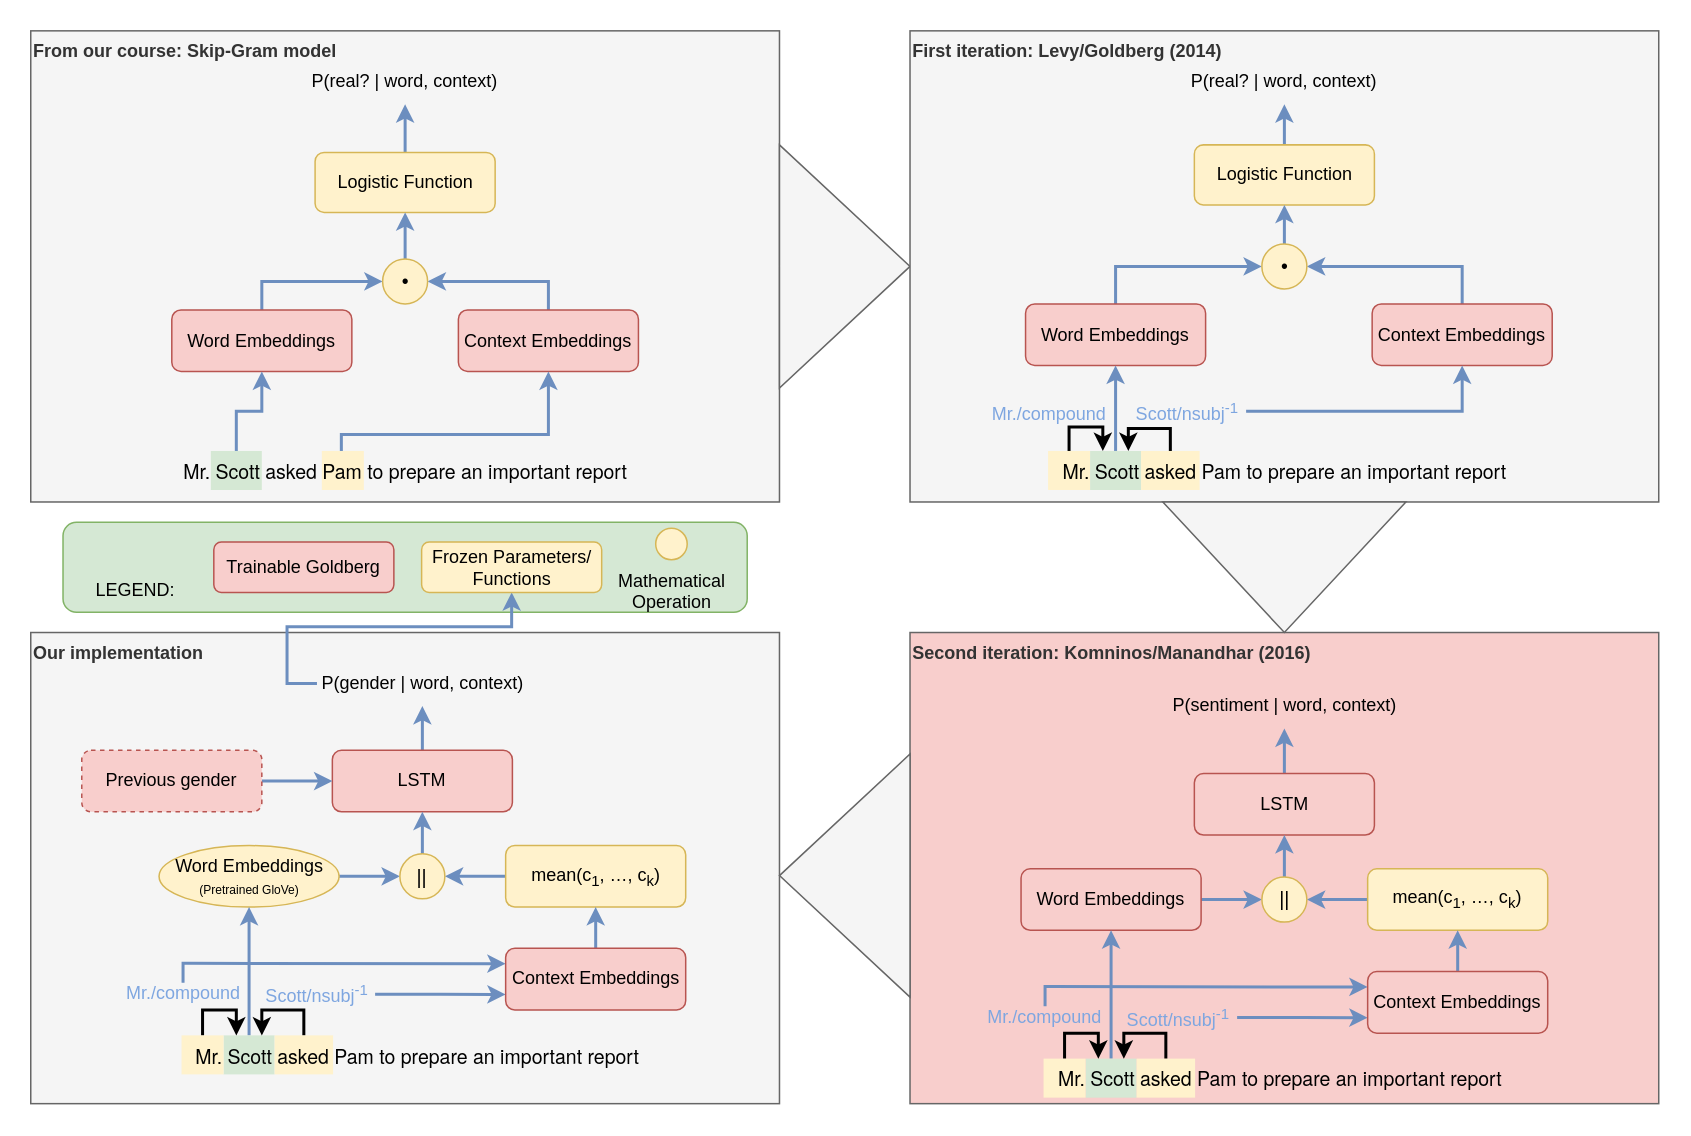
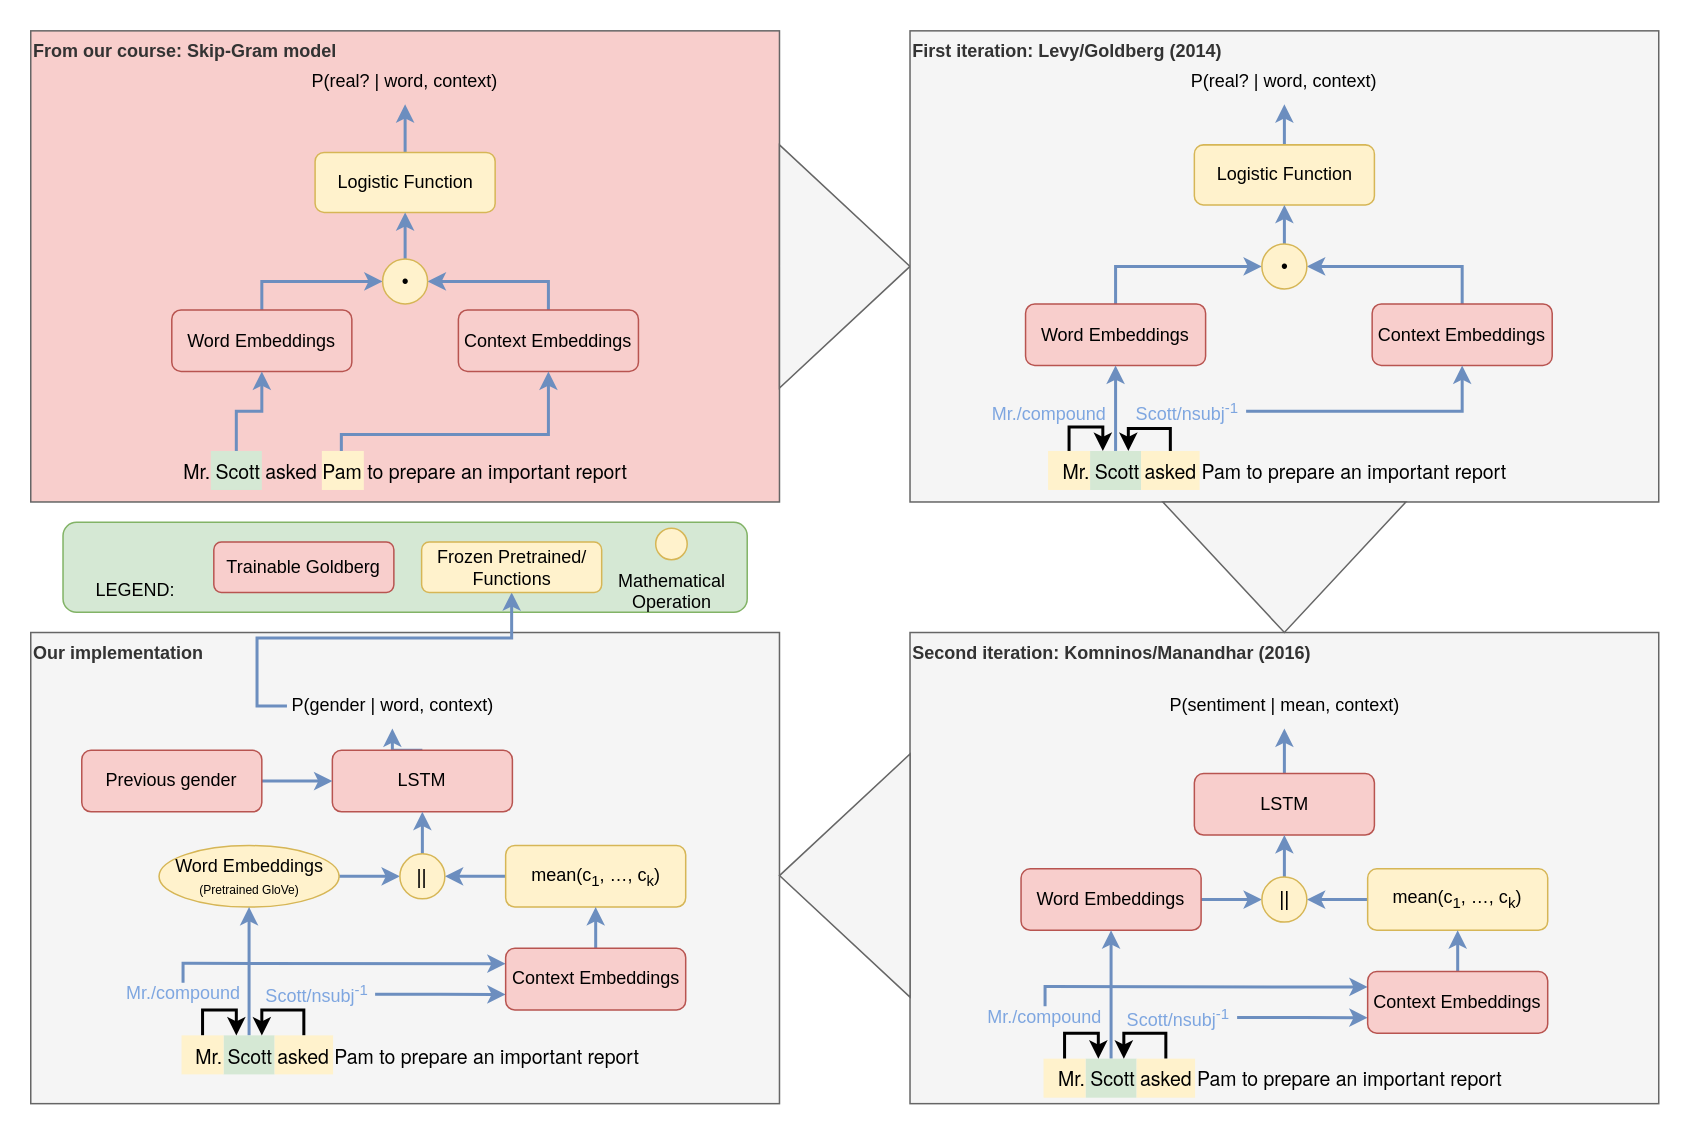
(179, 52) -> (179, 52)
(512, 568) -> (512, 568)
(422, 683) -> (392, 706)
(1285, 706) -> (1285, 706)
(172, 781) -> (172, 781)
(1284, 868) -> (1284, 868)
